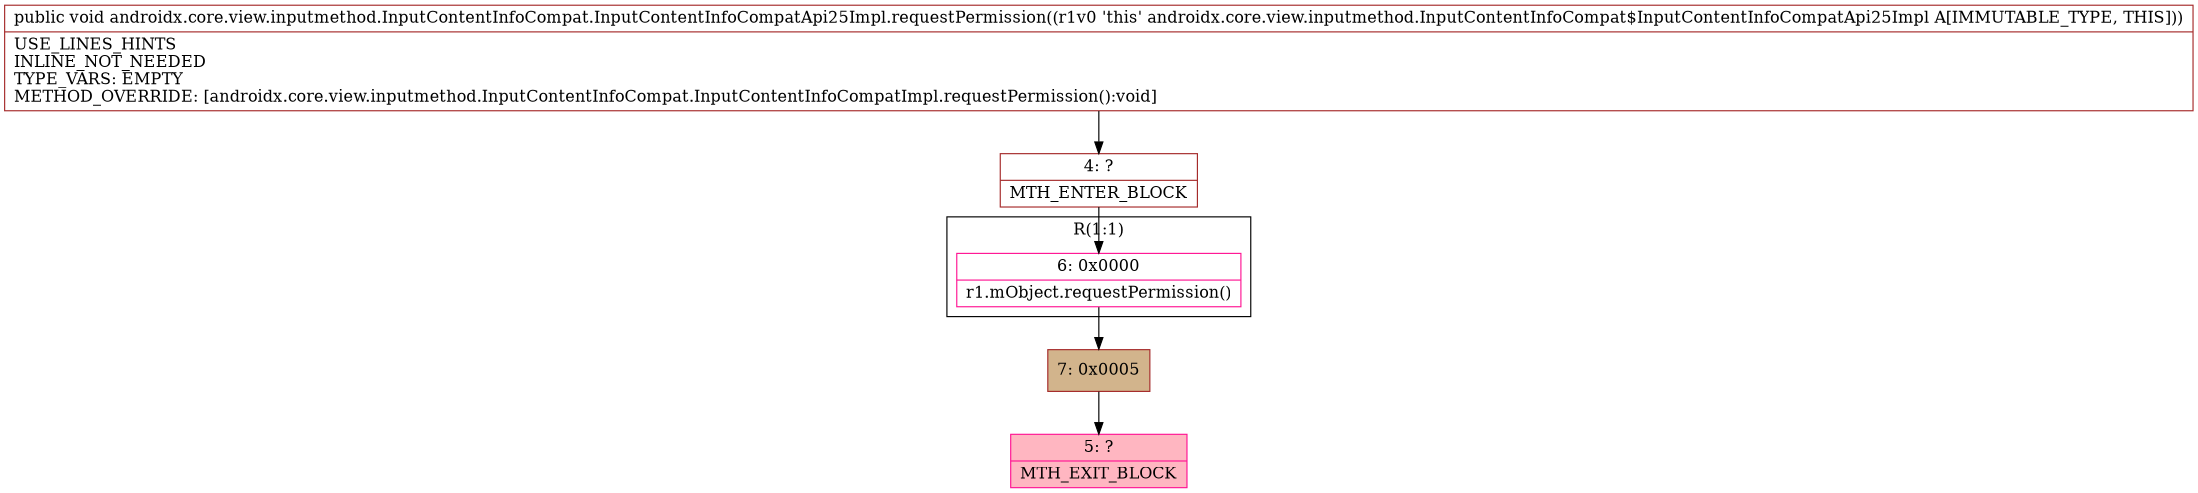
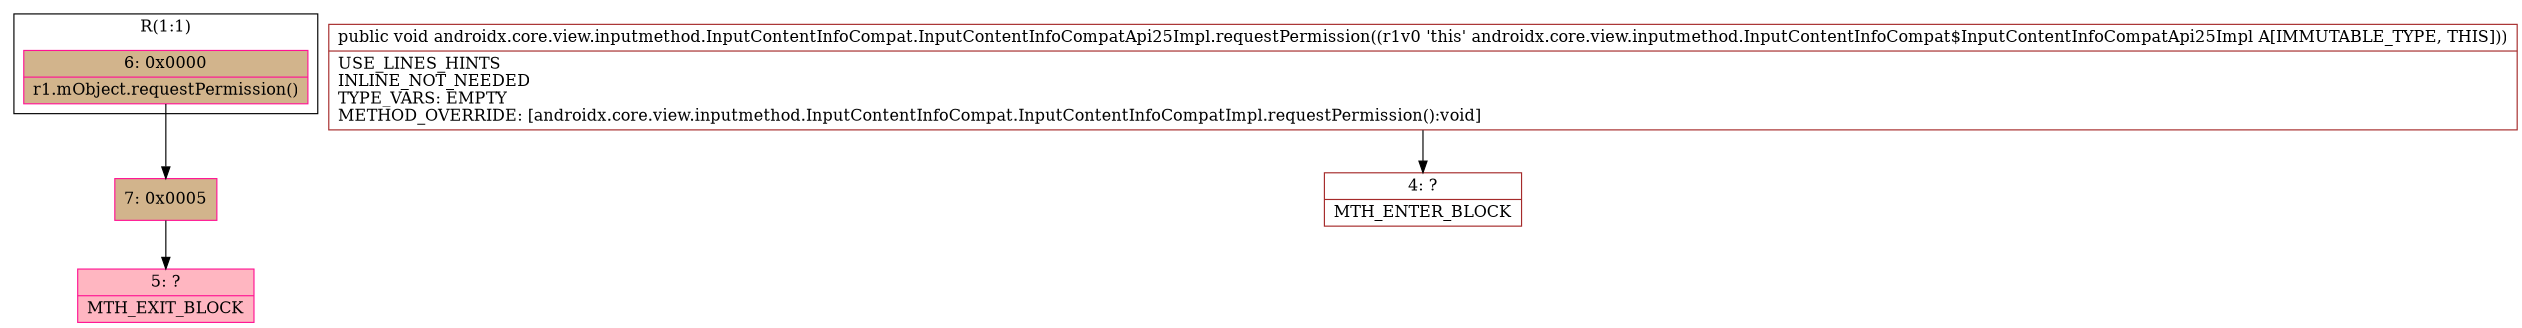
(1099, 224) -> none
(1099, 280) -> (166, 77)
(1099, 371) -> (166, 199)
